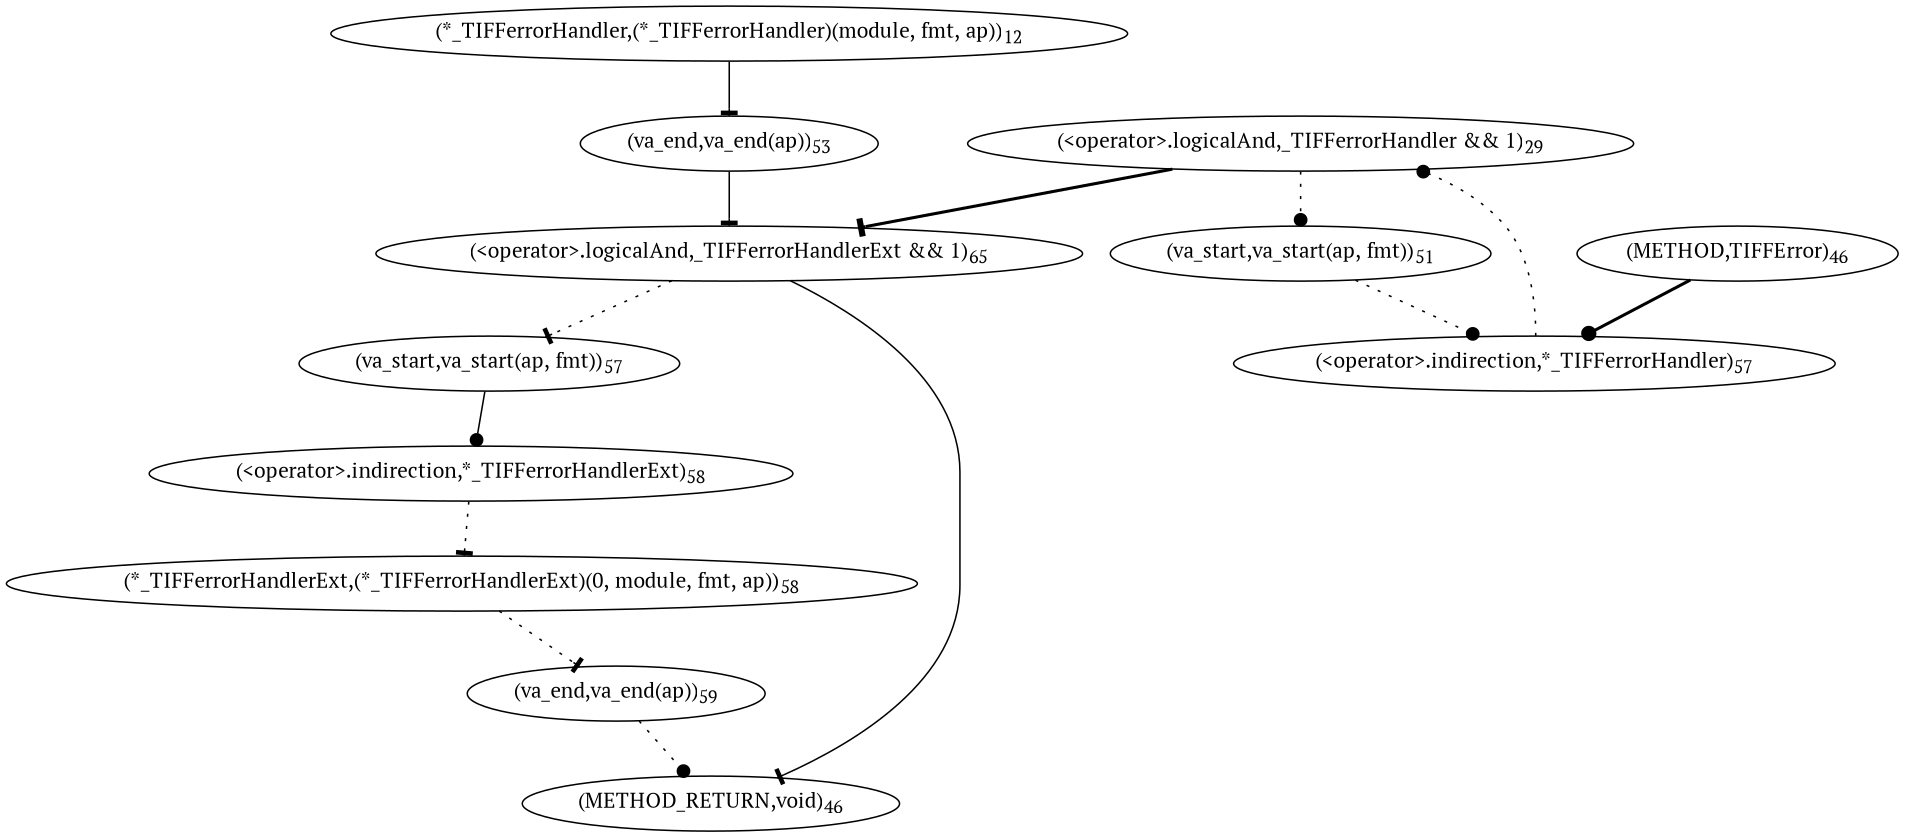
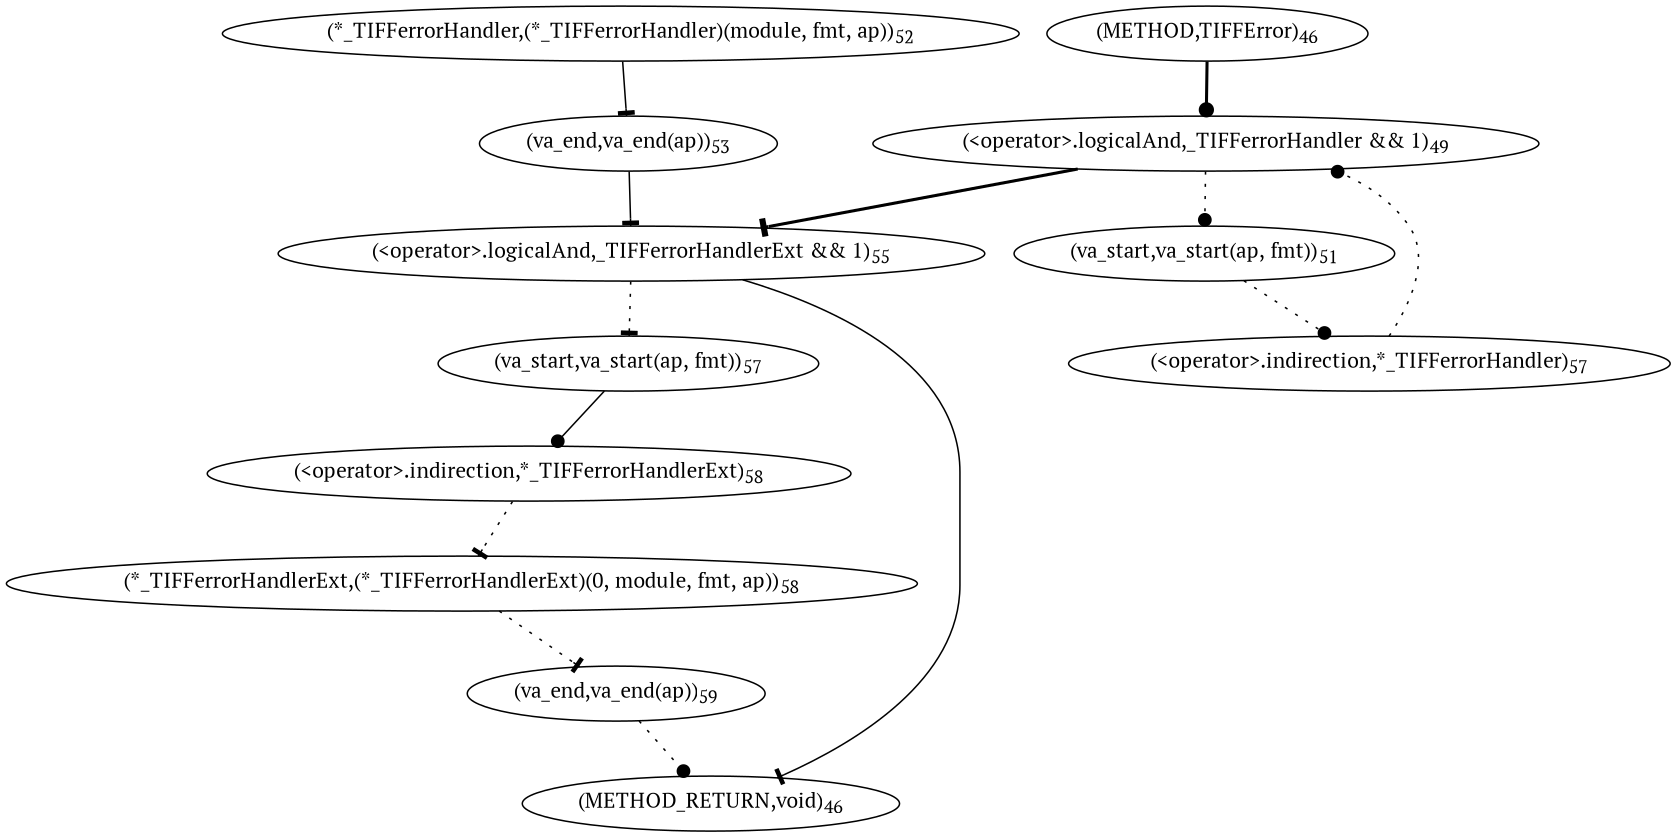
(1013, 31) -> (905, 31)
(1534, 141) -> (1440, 141)
(979, 251) -> (881, 251)
(1642, 305) -> (1207, 83)
